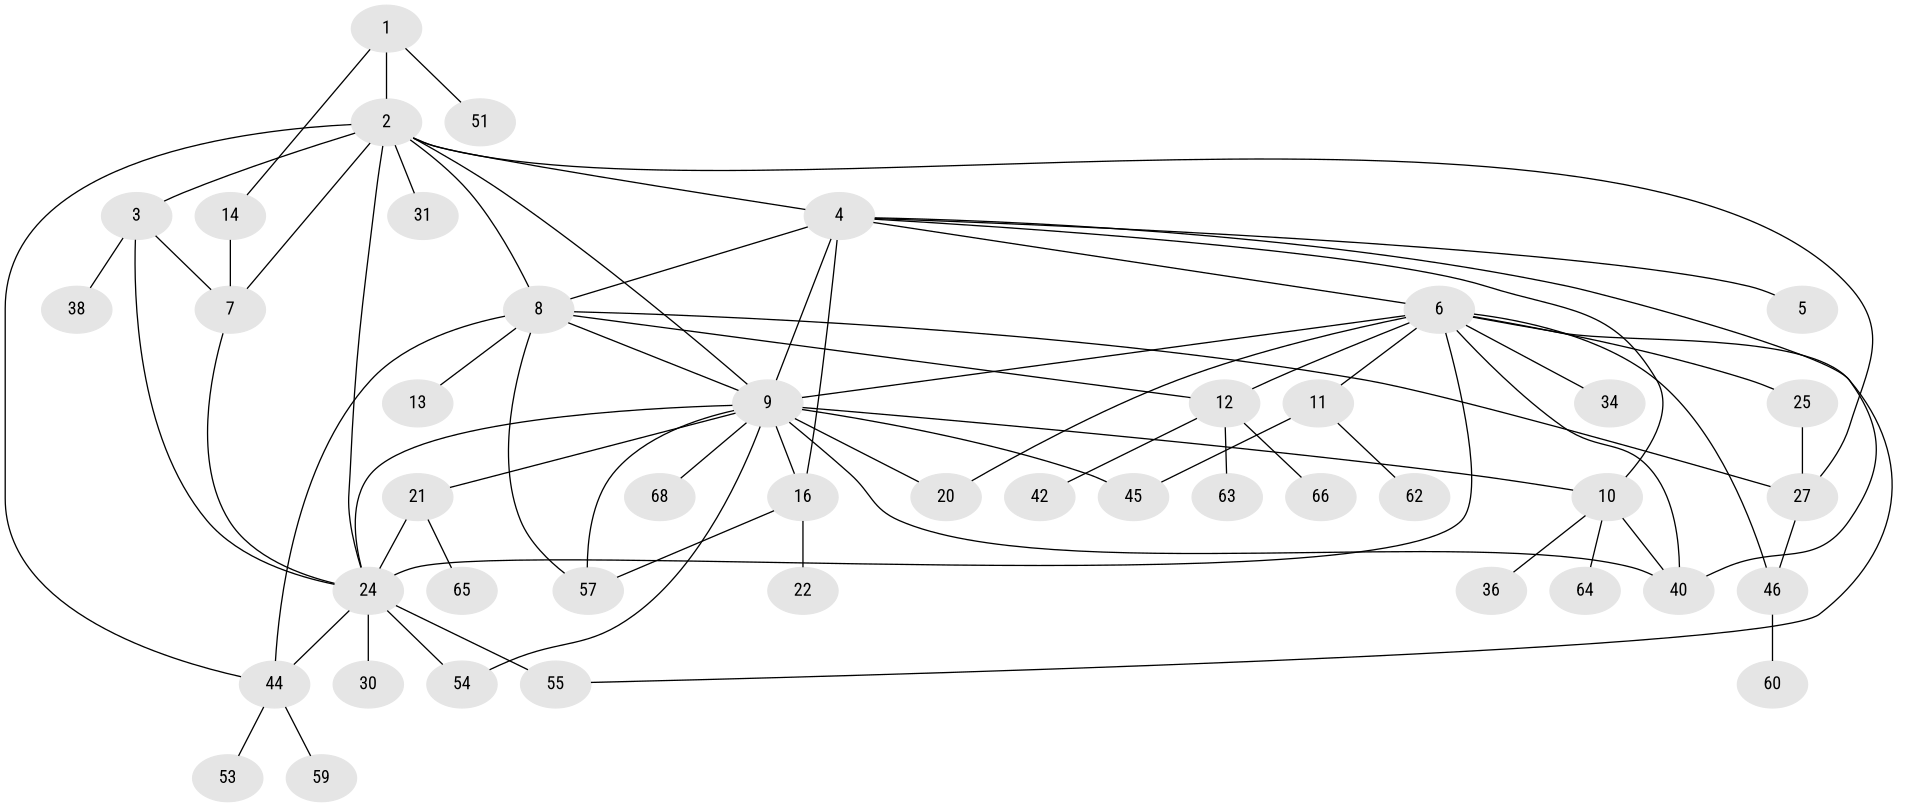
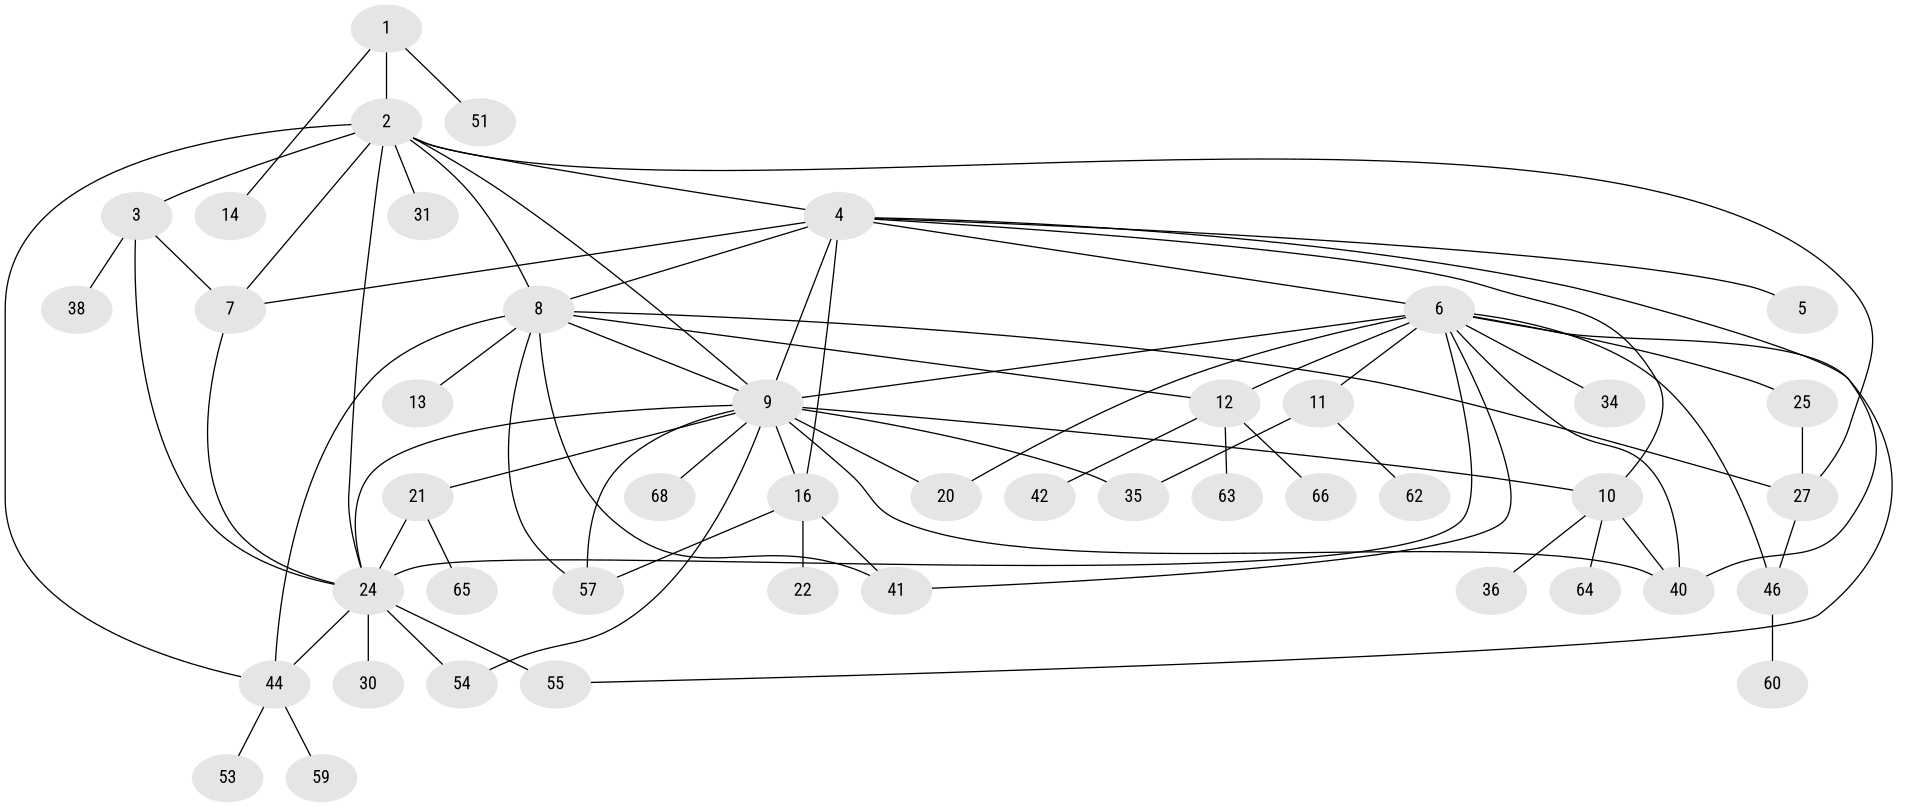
(230, 263) -> (535, 263)
(1134, 497) -> (1134, 497)
none -> (897, 591)
